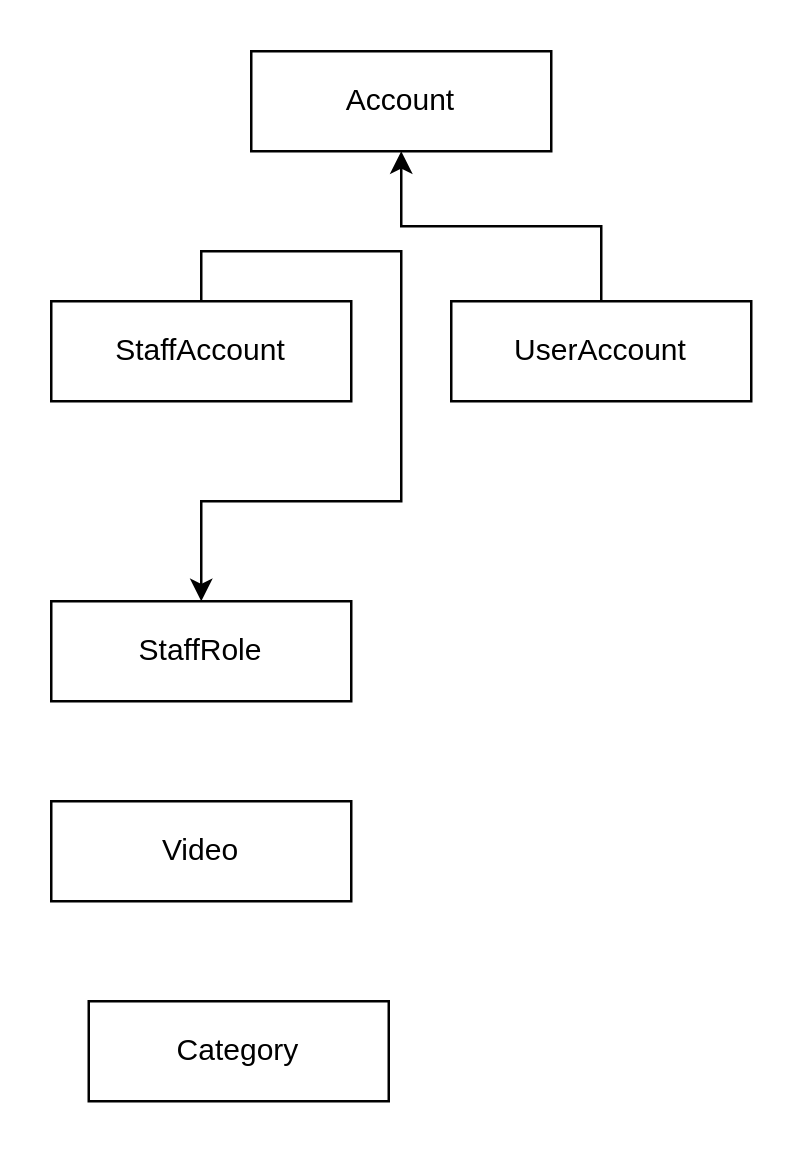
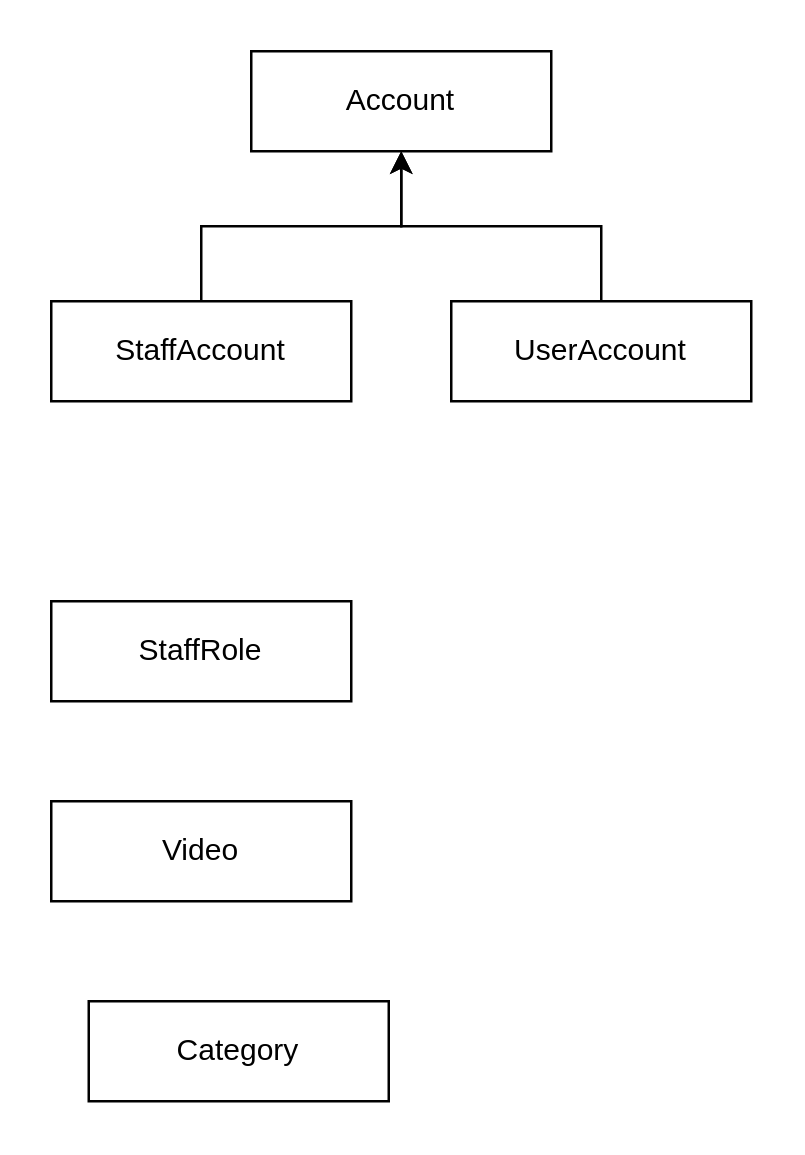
(401, 416) -> (284, 226)
